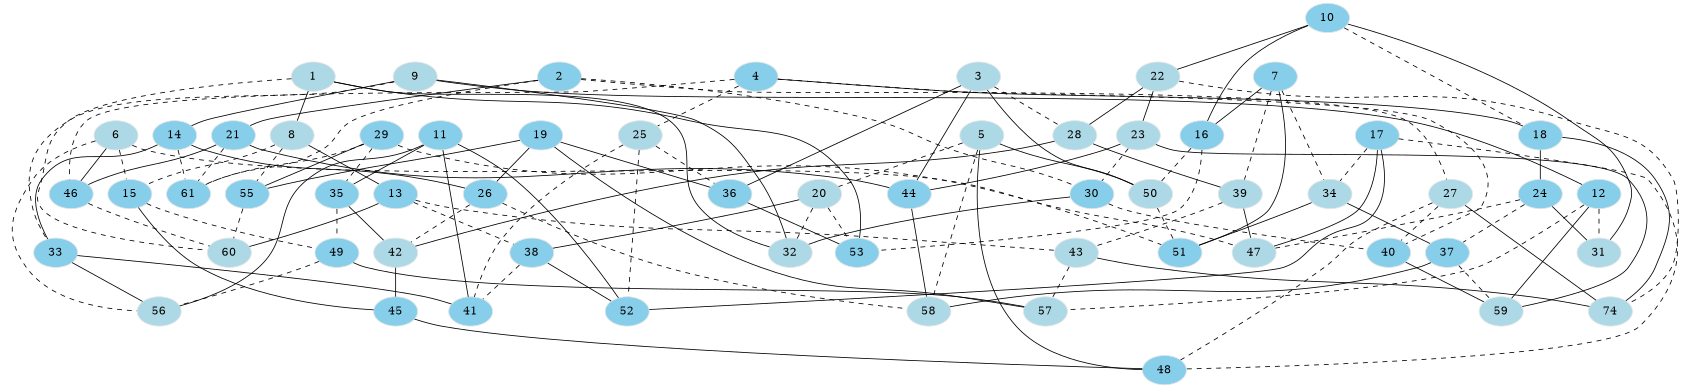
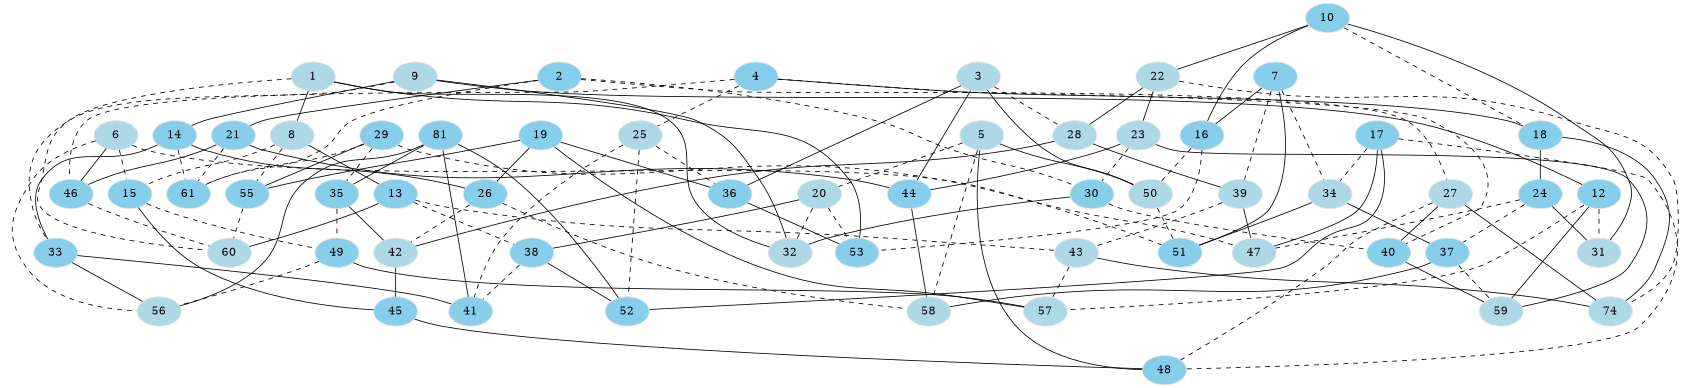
(440, 135) -> (440, 135)
(1416, 227) -> (1416, 227)
